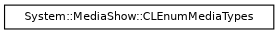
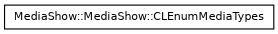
(139, 17) -> (139, 17)
